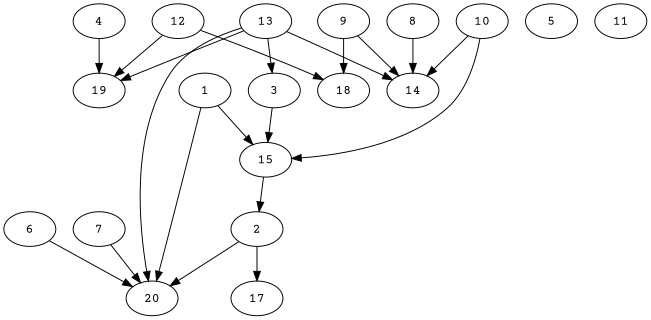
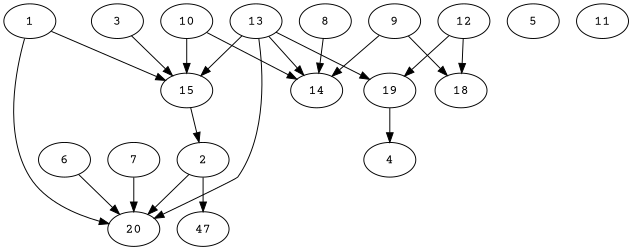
(269, 50) -> (225, 52)
(99, 51) -> (390, 120)
(257, 298) -> (203, 229)
